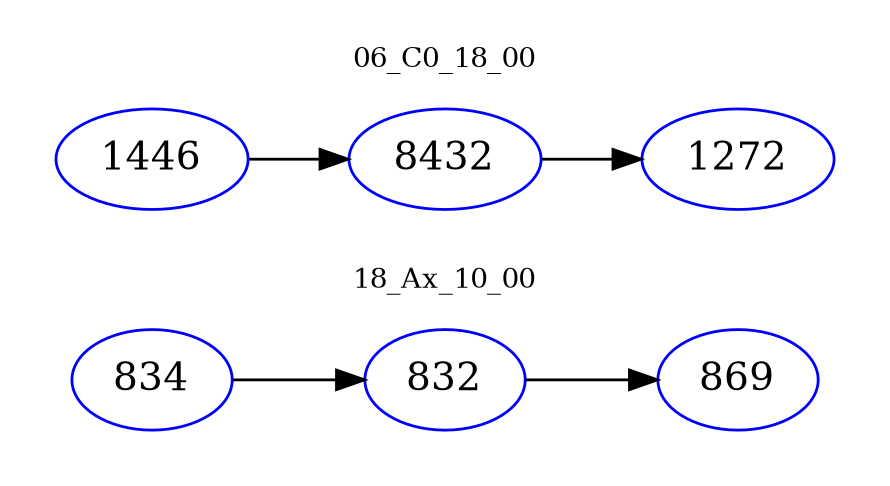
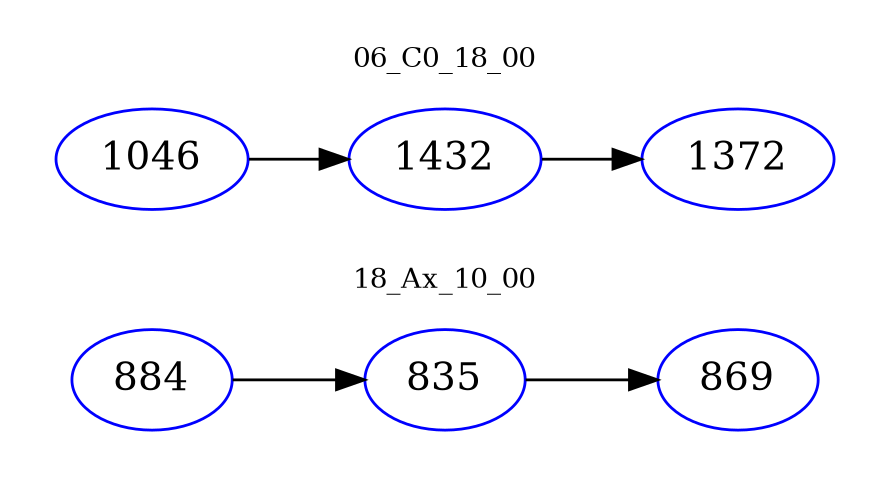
(152, 159) -> (152, 159)
(445, 159) -> (445, 159)
(738, 159) -> (738, 159)
(152, 380) -> (152, 380)
(445, 380) -> (445, 380)
